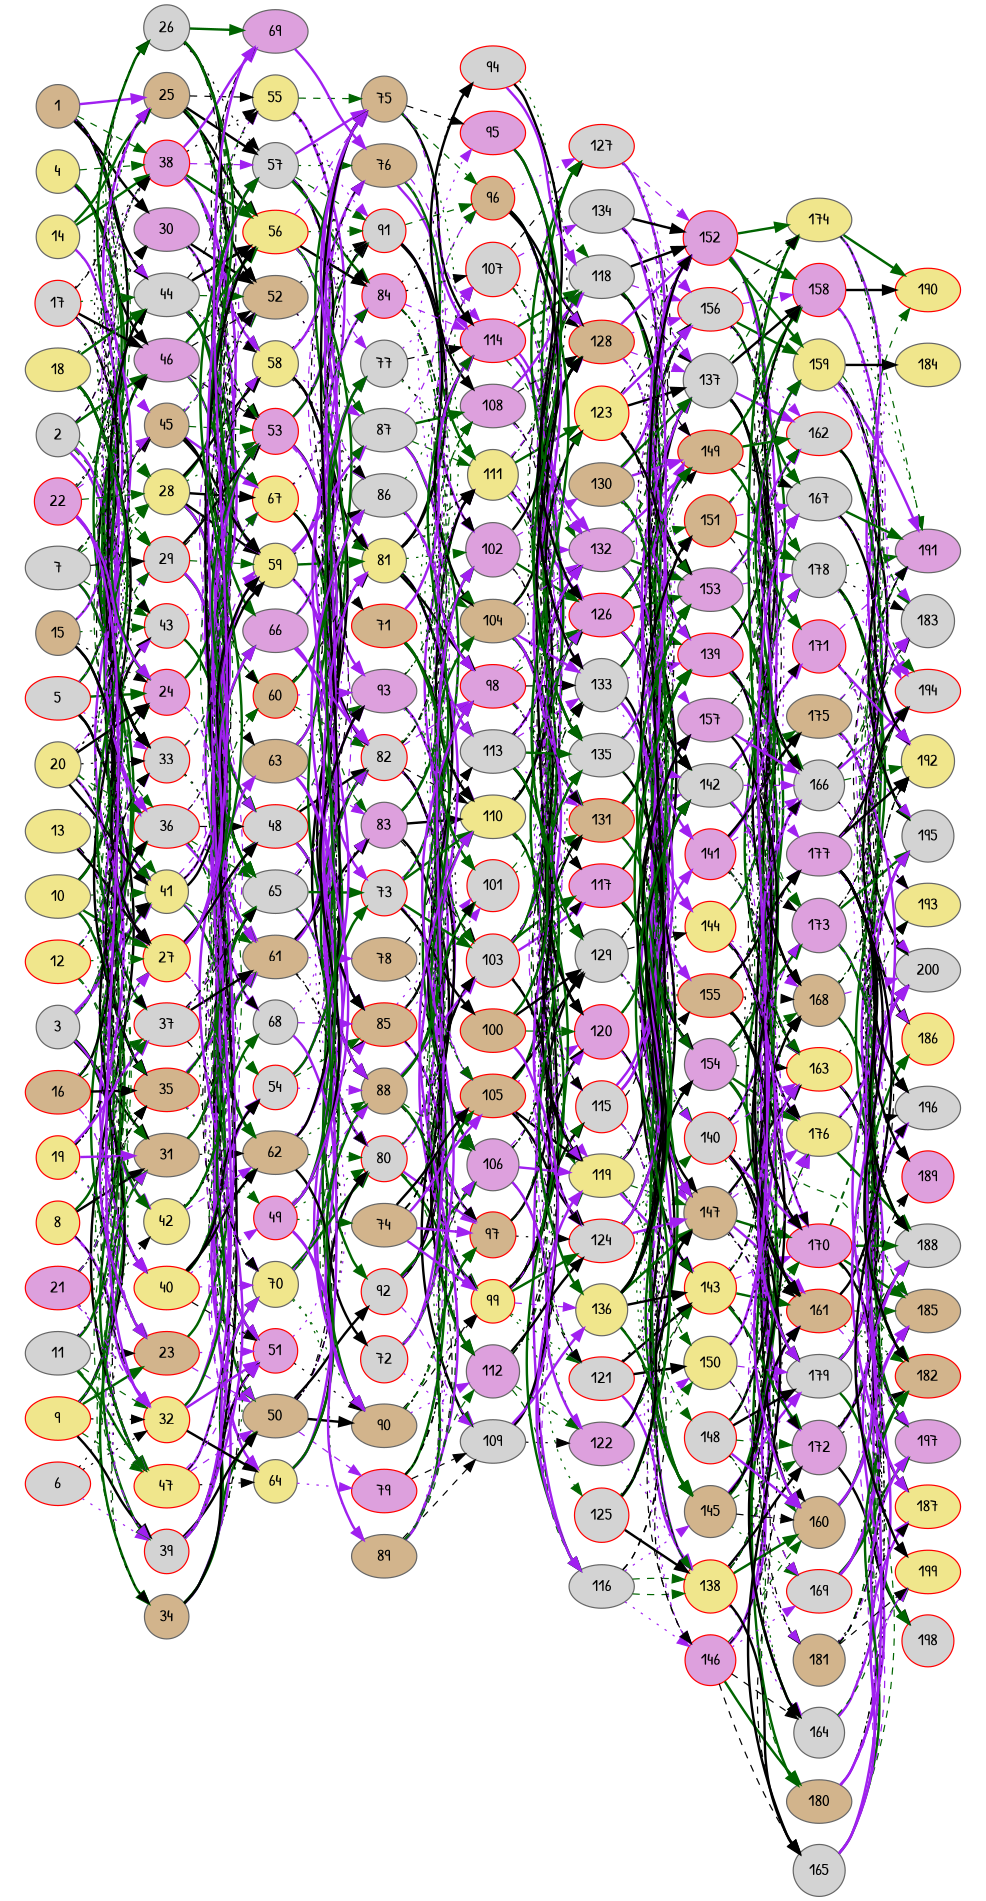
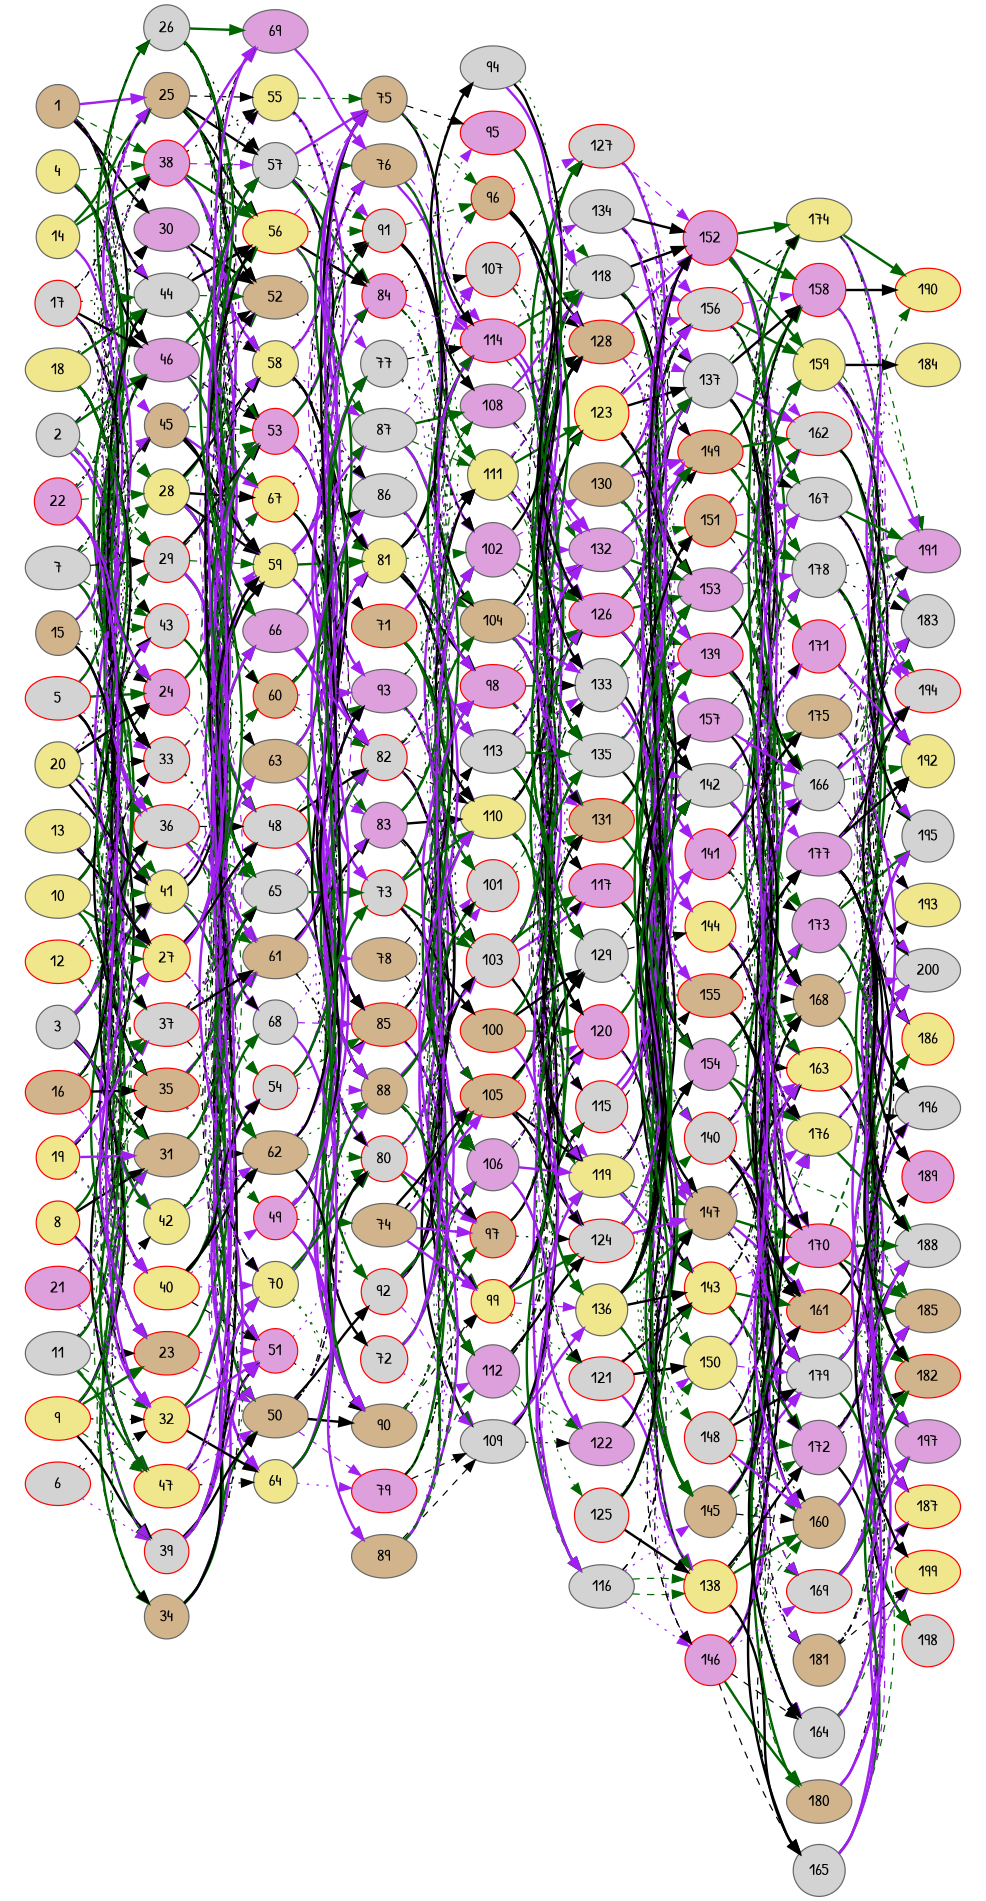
(493, 68) -> (493, 68)
(545, 624) -> (548, 558)
